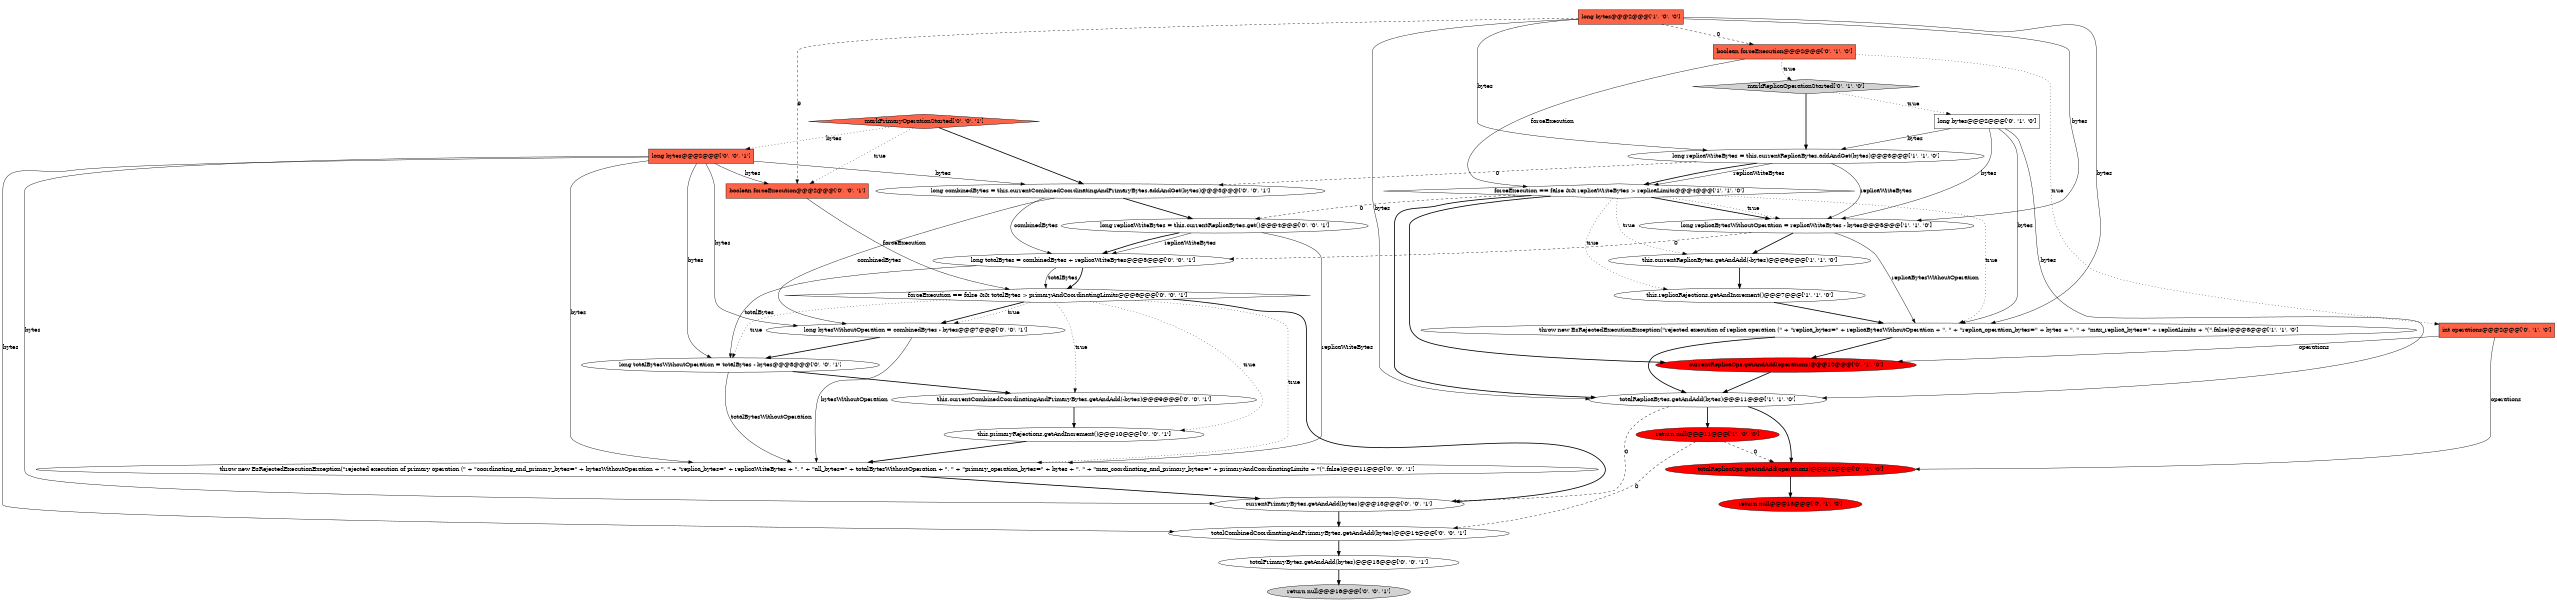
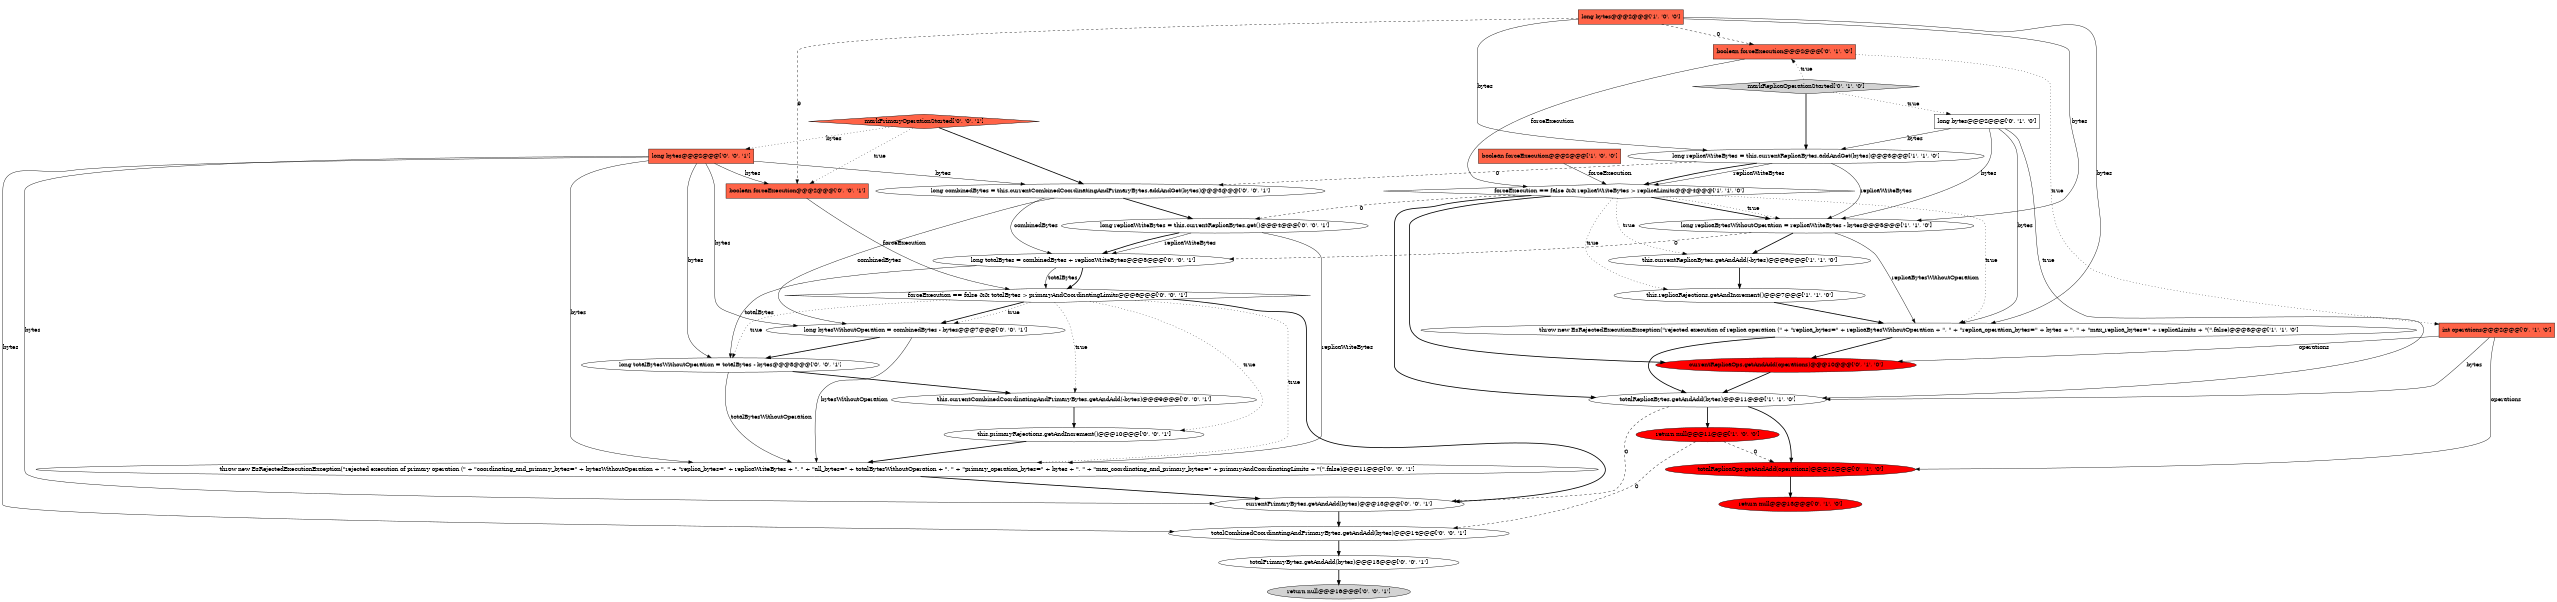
(1782, 70) -> (1800, 70)
none -> (1550, 156)
(1374, 210) -> (2169, 396)
(2048, 261) -> (2048, 261)
